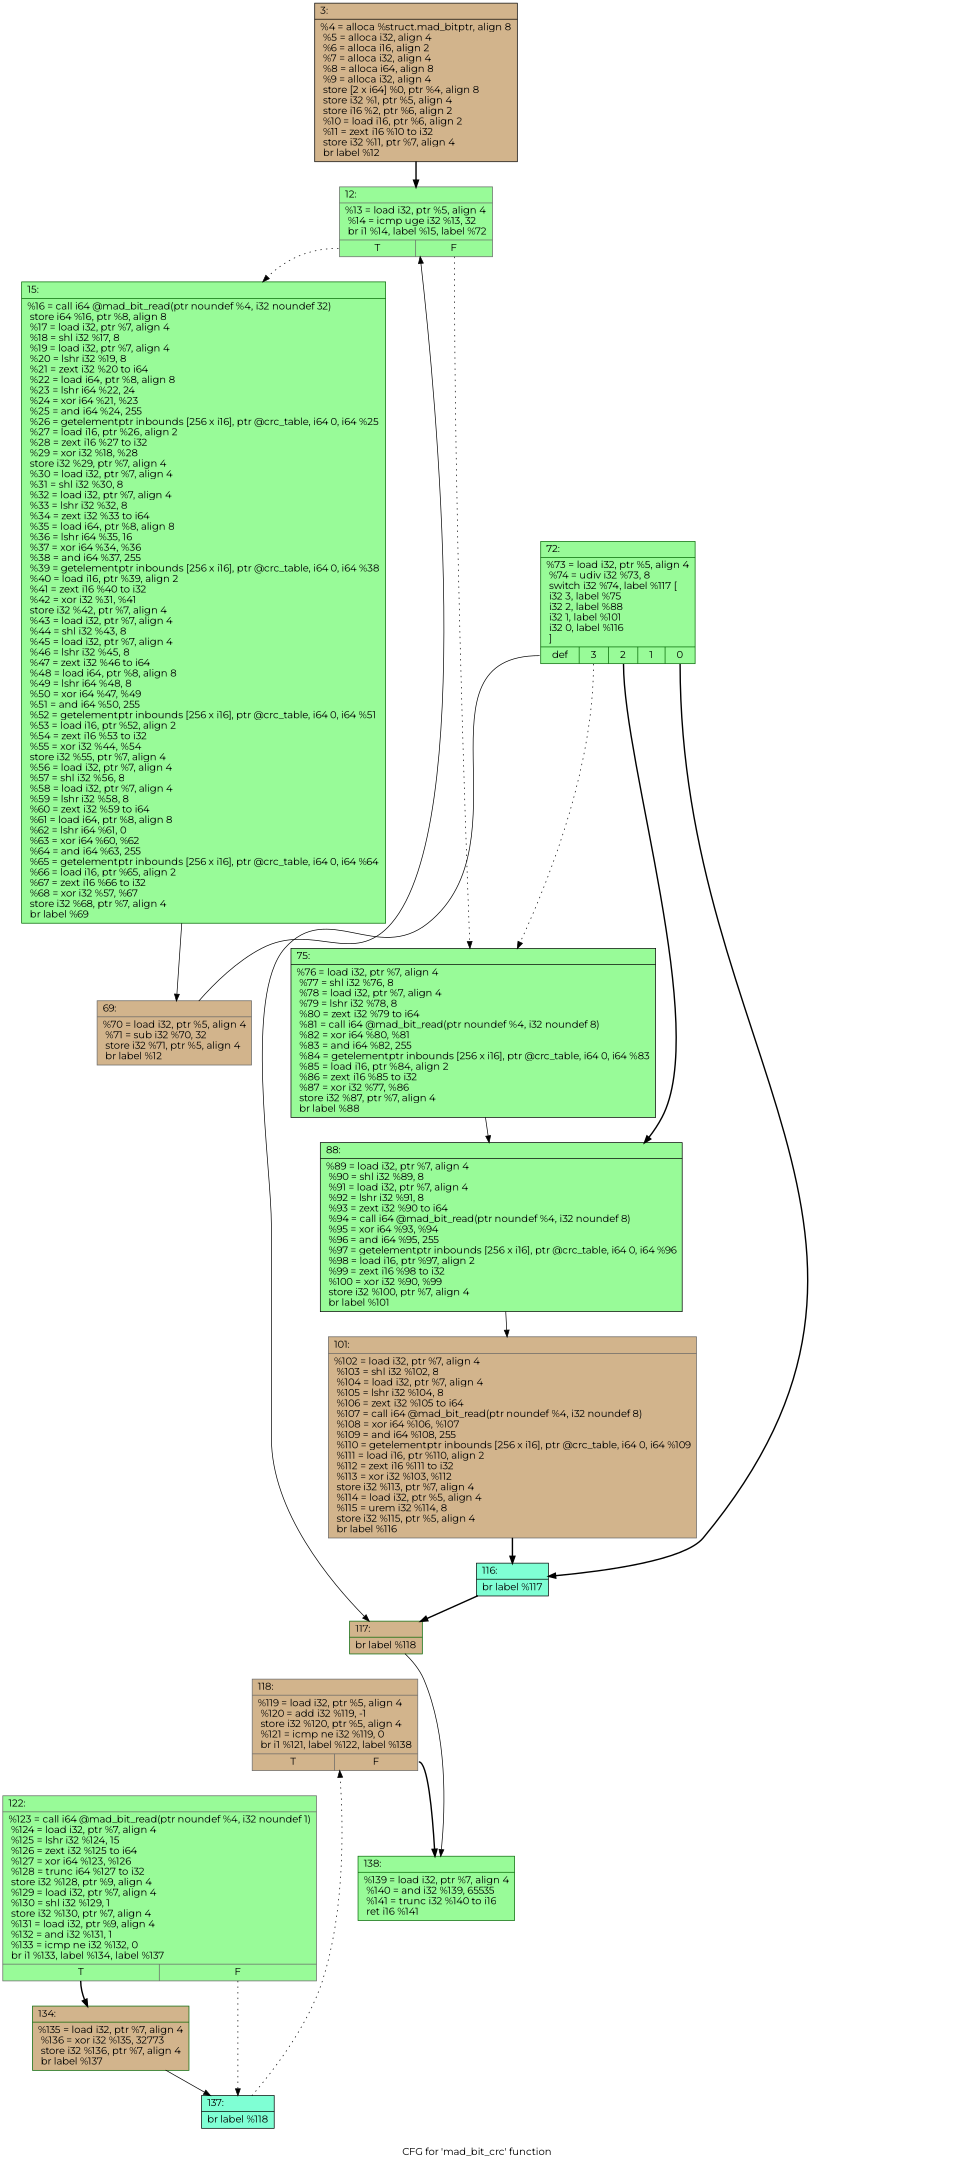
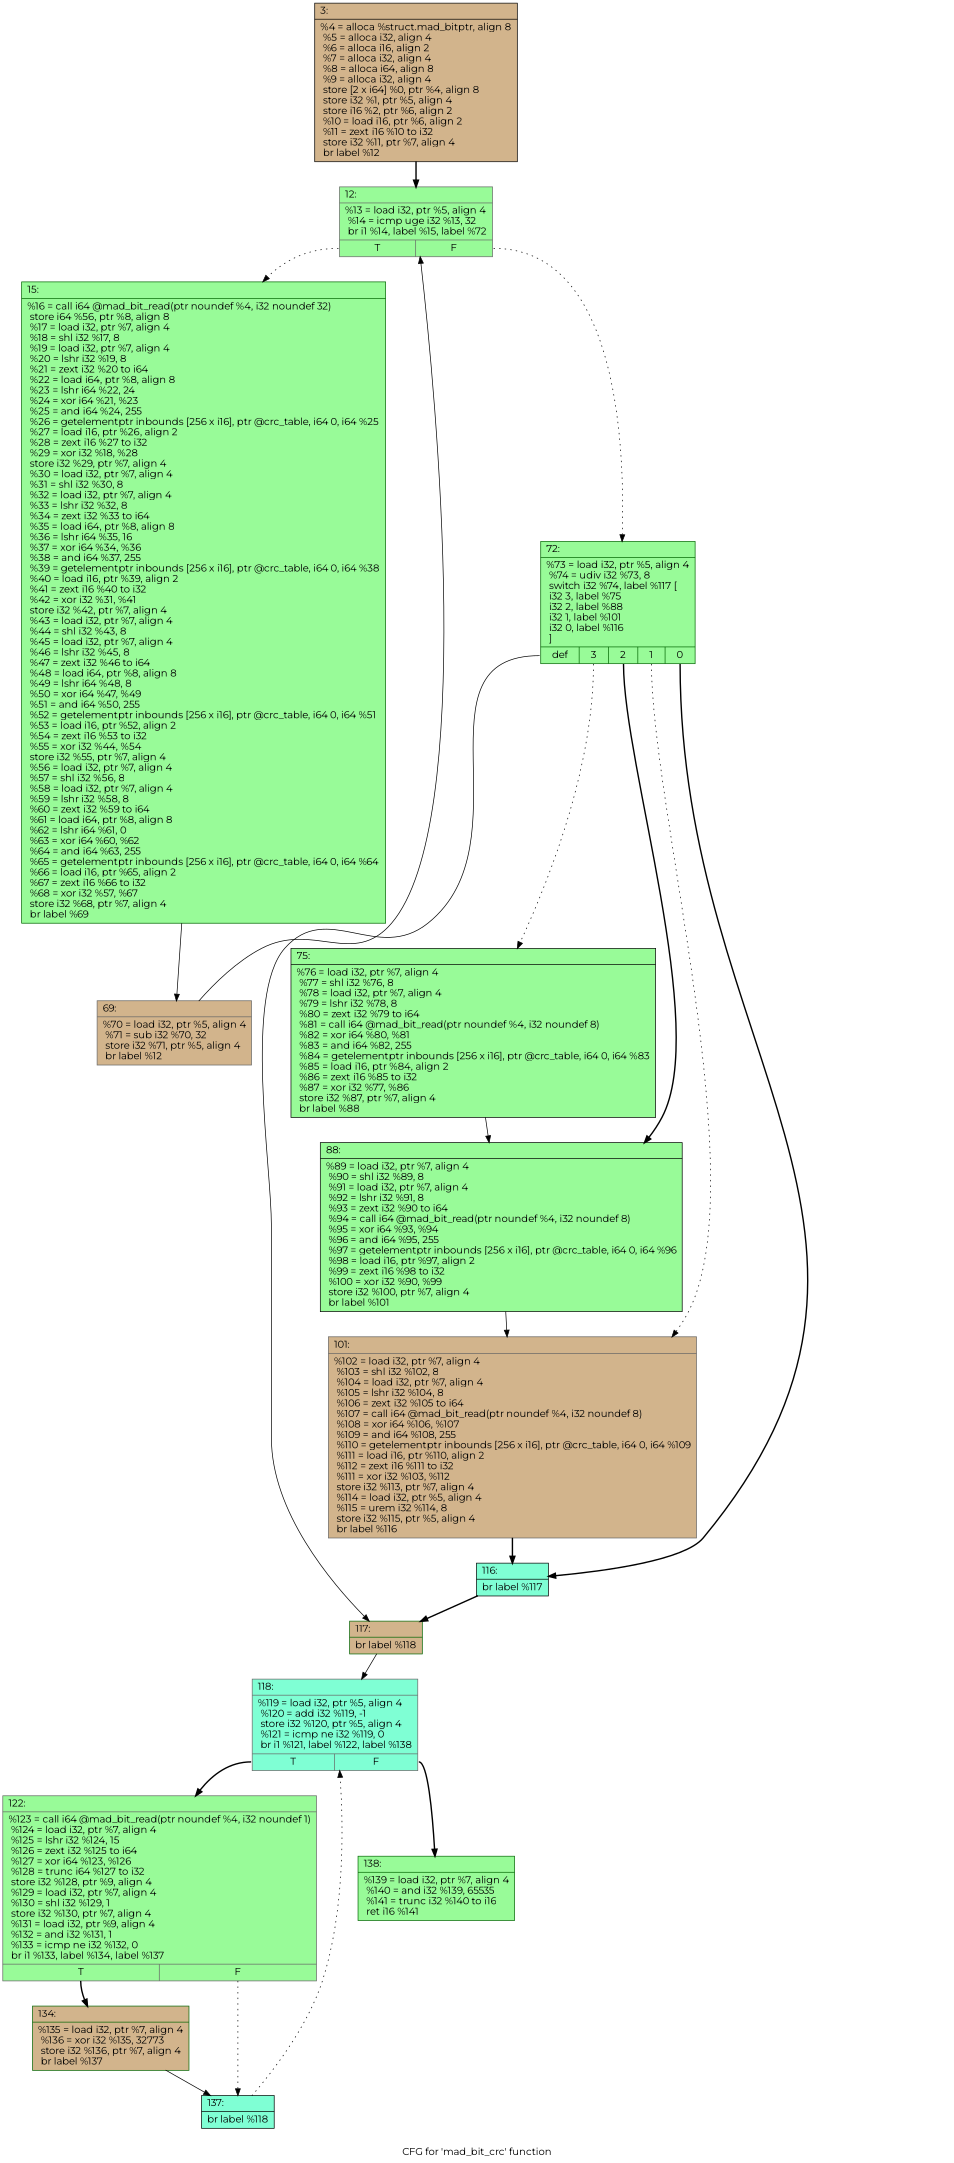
(97, 317) -> (99, 317)
(459, 599) -> (606, 362)
none -> (695, 1000)
(393, 1477) -> (392, 1477)
(335, 1725) -> (335, 1725)
(441, 1747) -> (371, 1664)
none -> (222, 1770)
